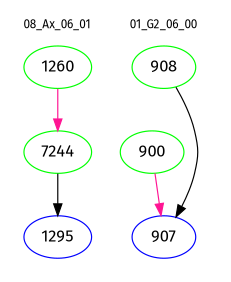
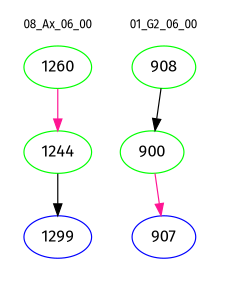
(58, 25) -> (58, 25)
(197, 146) -> (159, 104)
(58, 152) -> (58, 152)
(58, 237) -> (58, 237)
